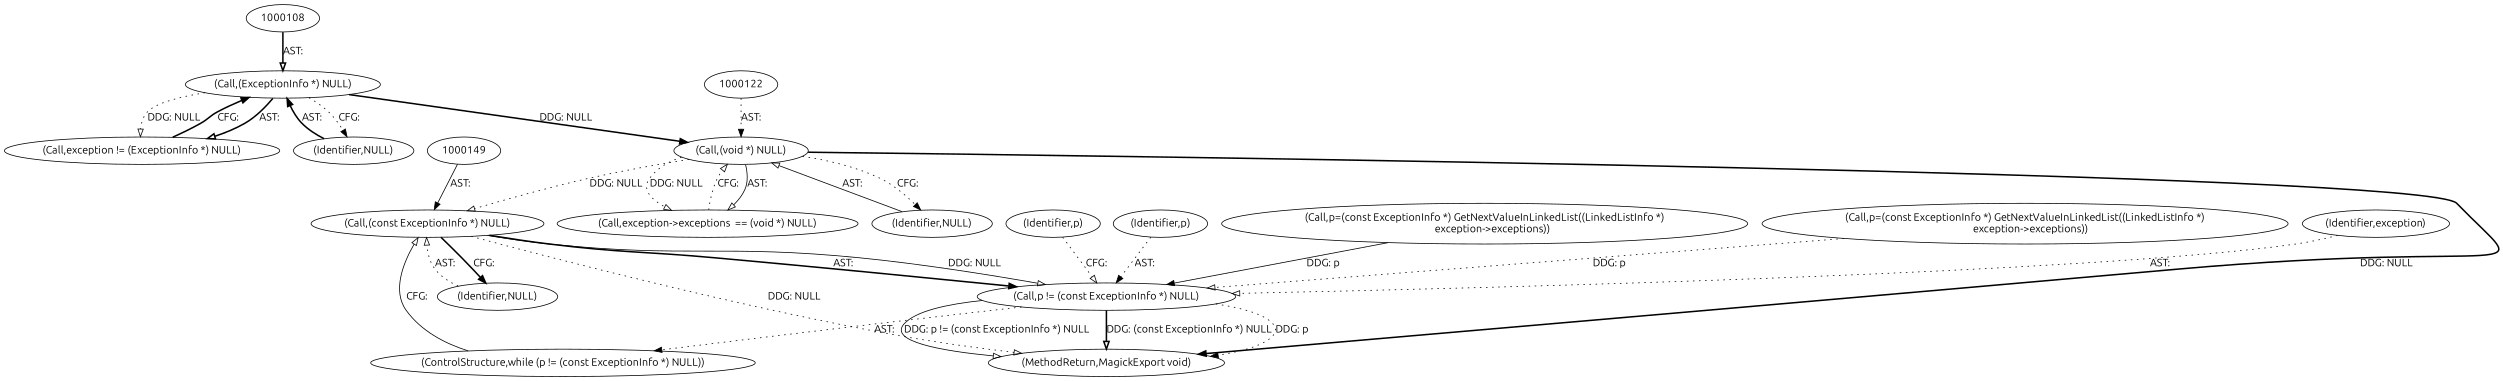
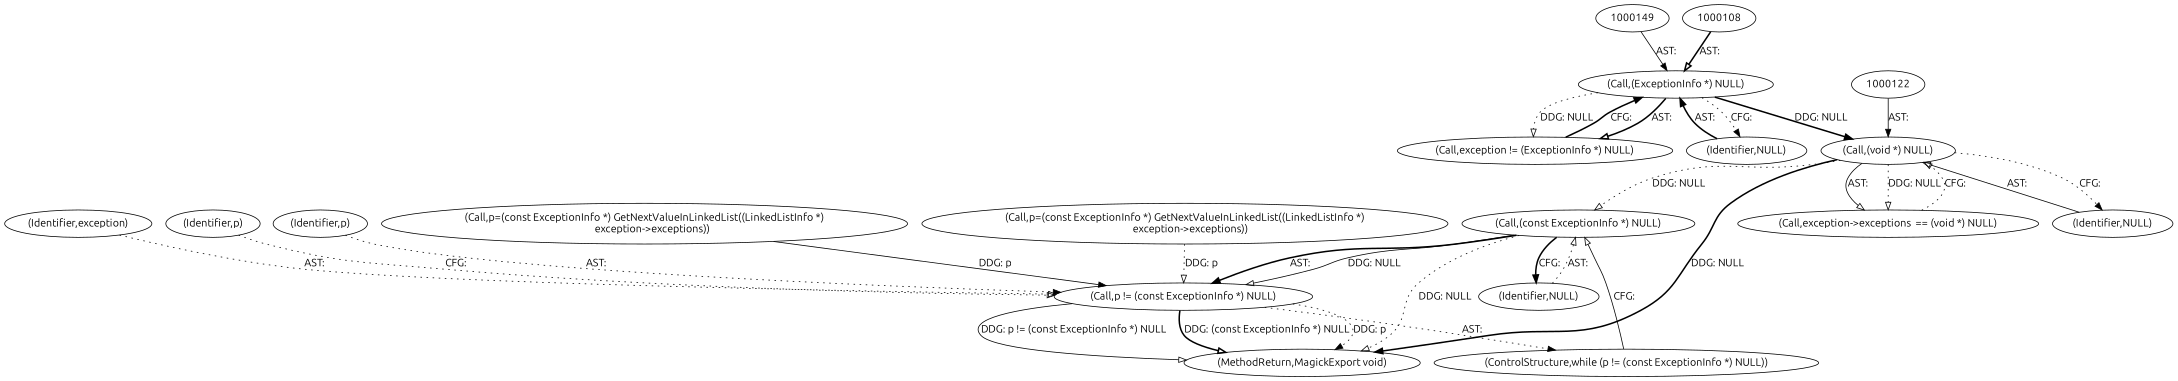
(741, 114) -> (1888, 114)
(448, 184) -> (1652, 48)
